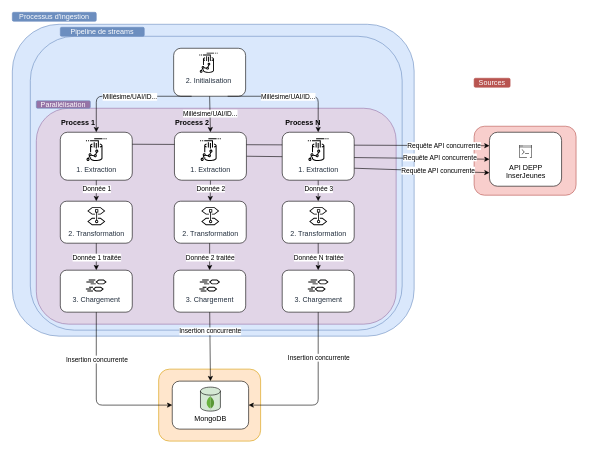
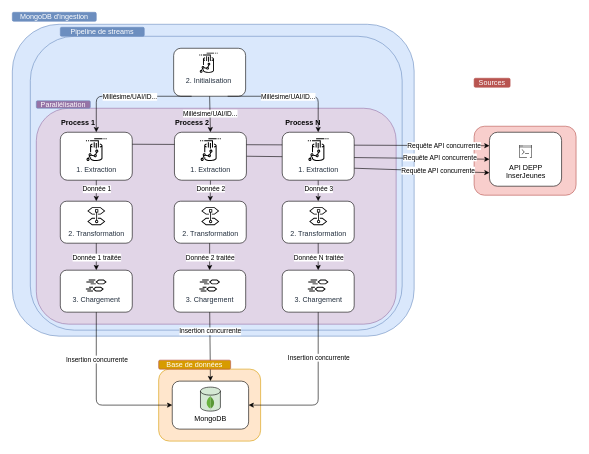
(54, 17) -> (54, 17)
none -> (195, 365)
